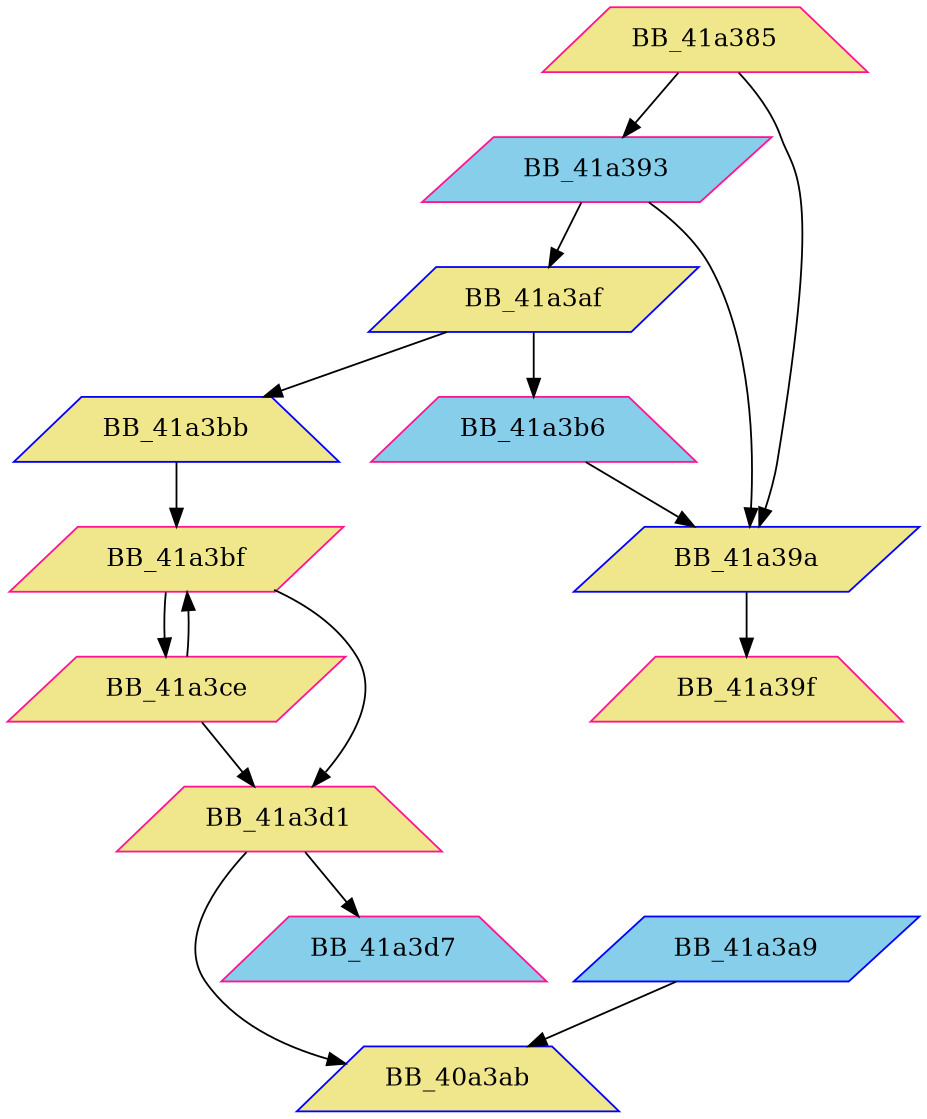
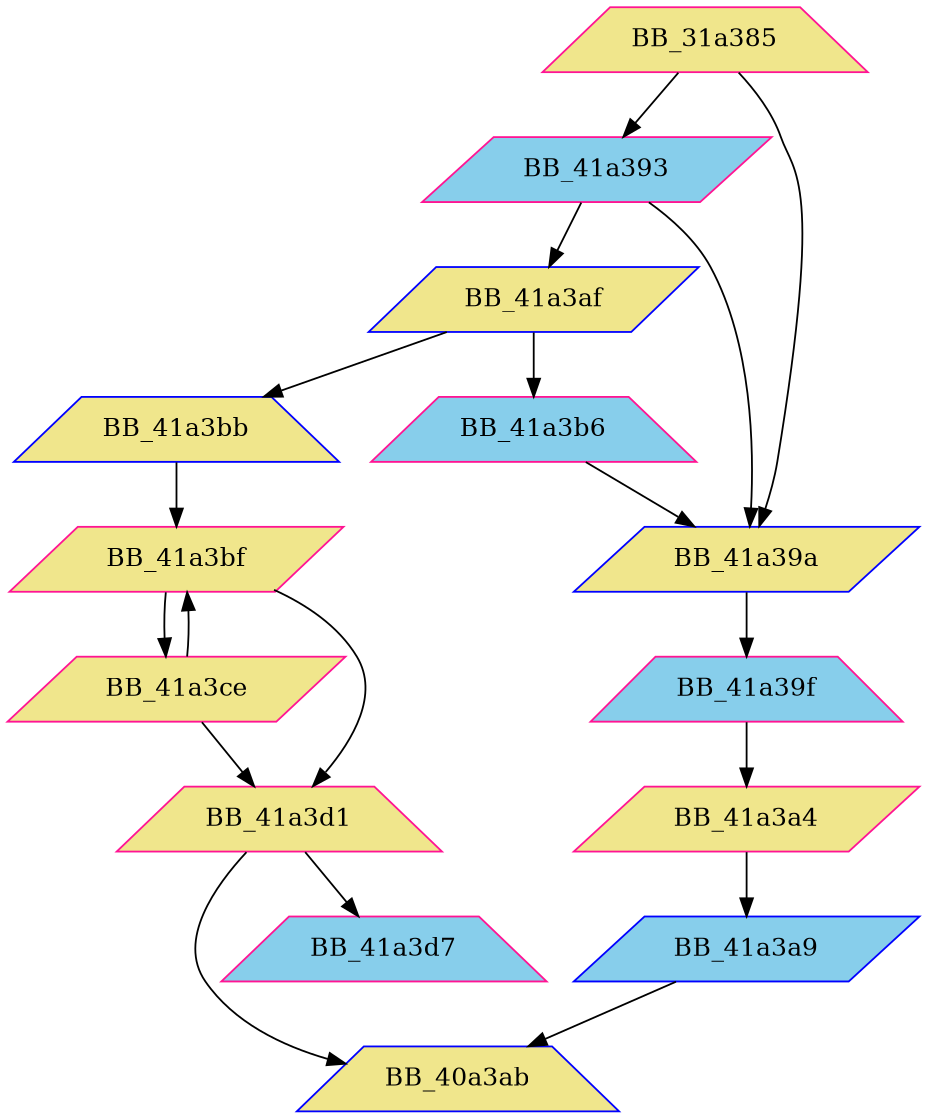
(705, 40) -> (705, 40)
(747, 689) -> (747, 689)
none -> (747, 819)
